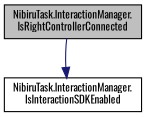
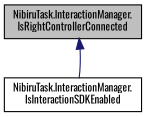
(66, 53) -> (80, 64)
